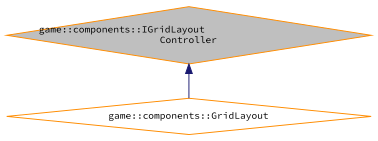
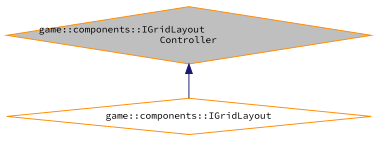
(189, 116) -> (189, 116)
